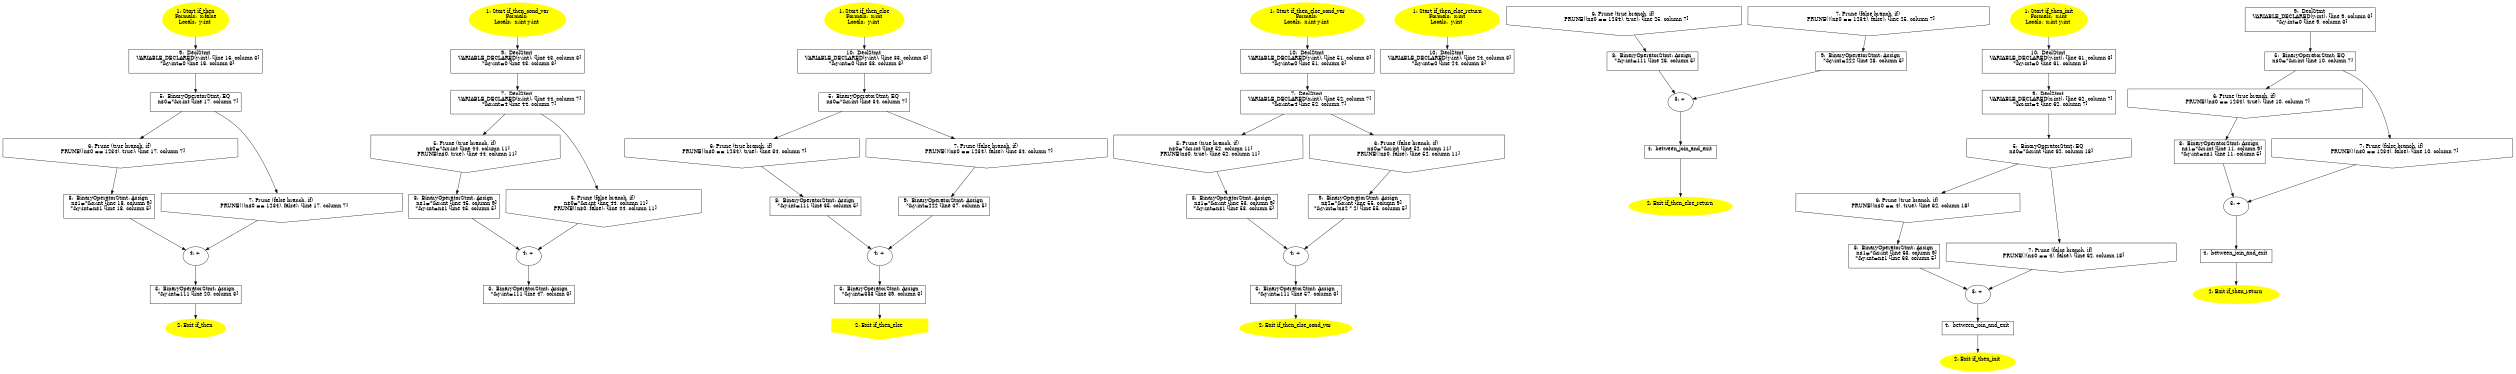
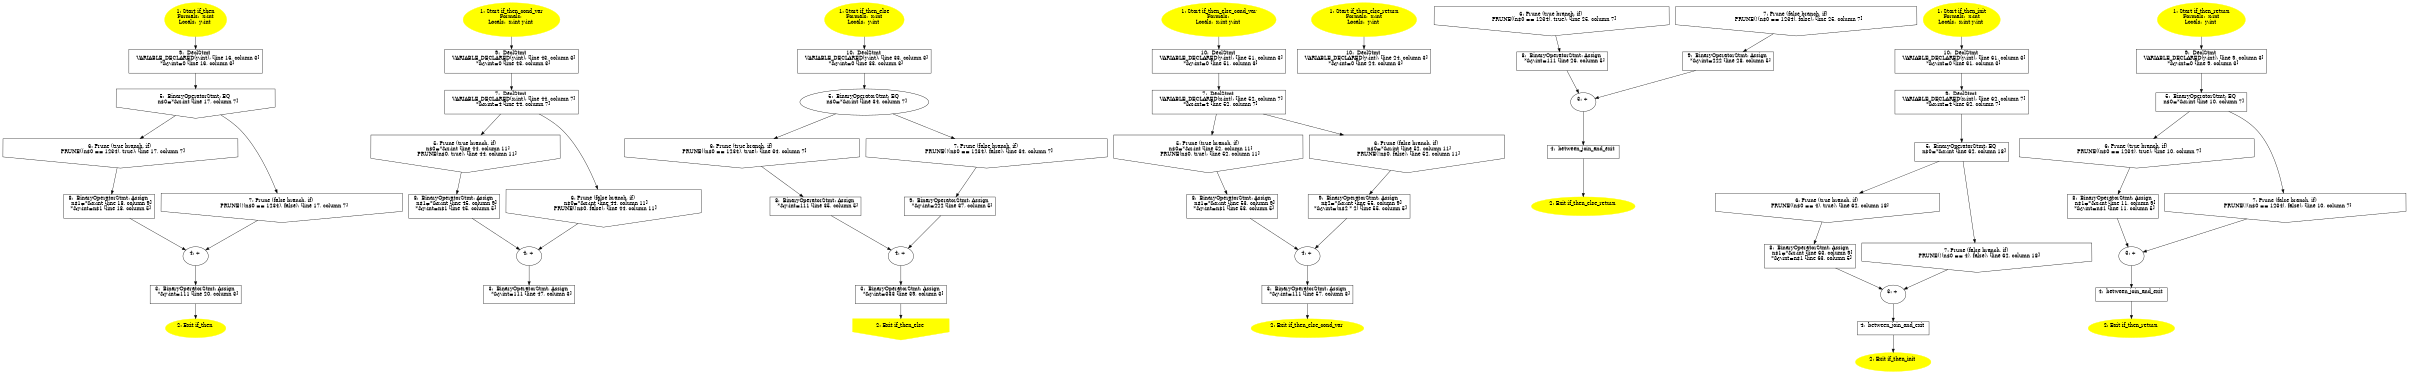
(196, 20) -> (196, 20)
none -> (2201, 20)
(196, 102) -> (196, 102)
(864, 102) -> (864, 102)
(2049, 152) -> (1962, 152)
